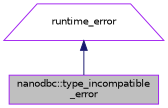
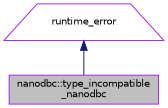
(84, 90) -> (84, 90)
